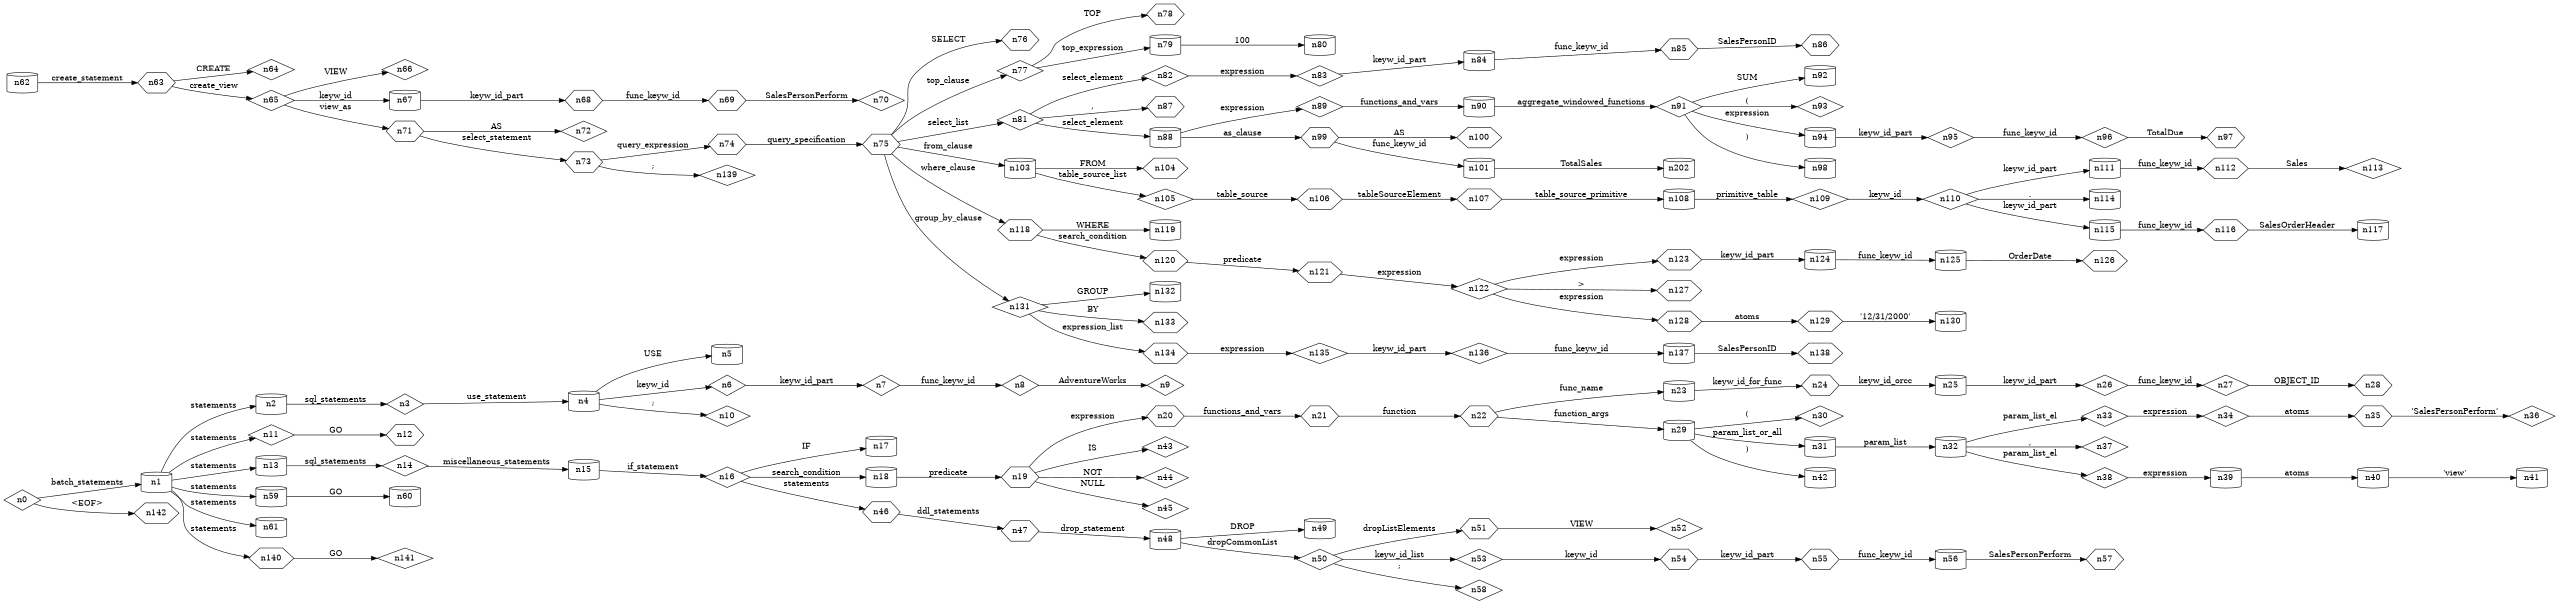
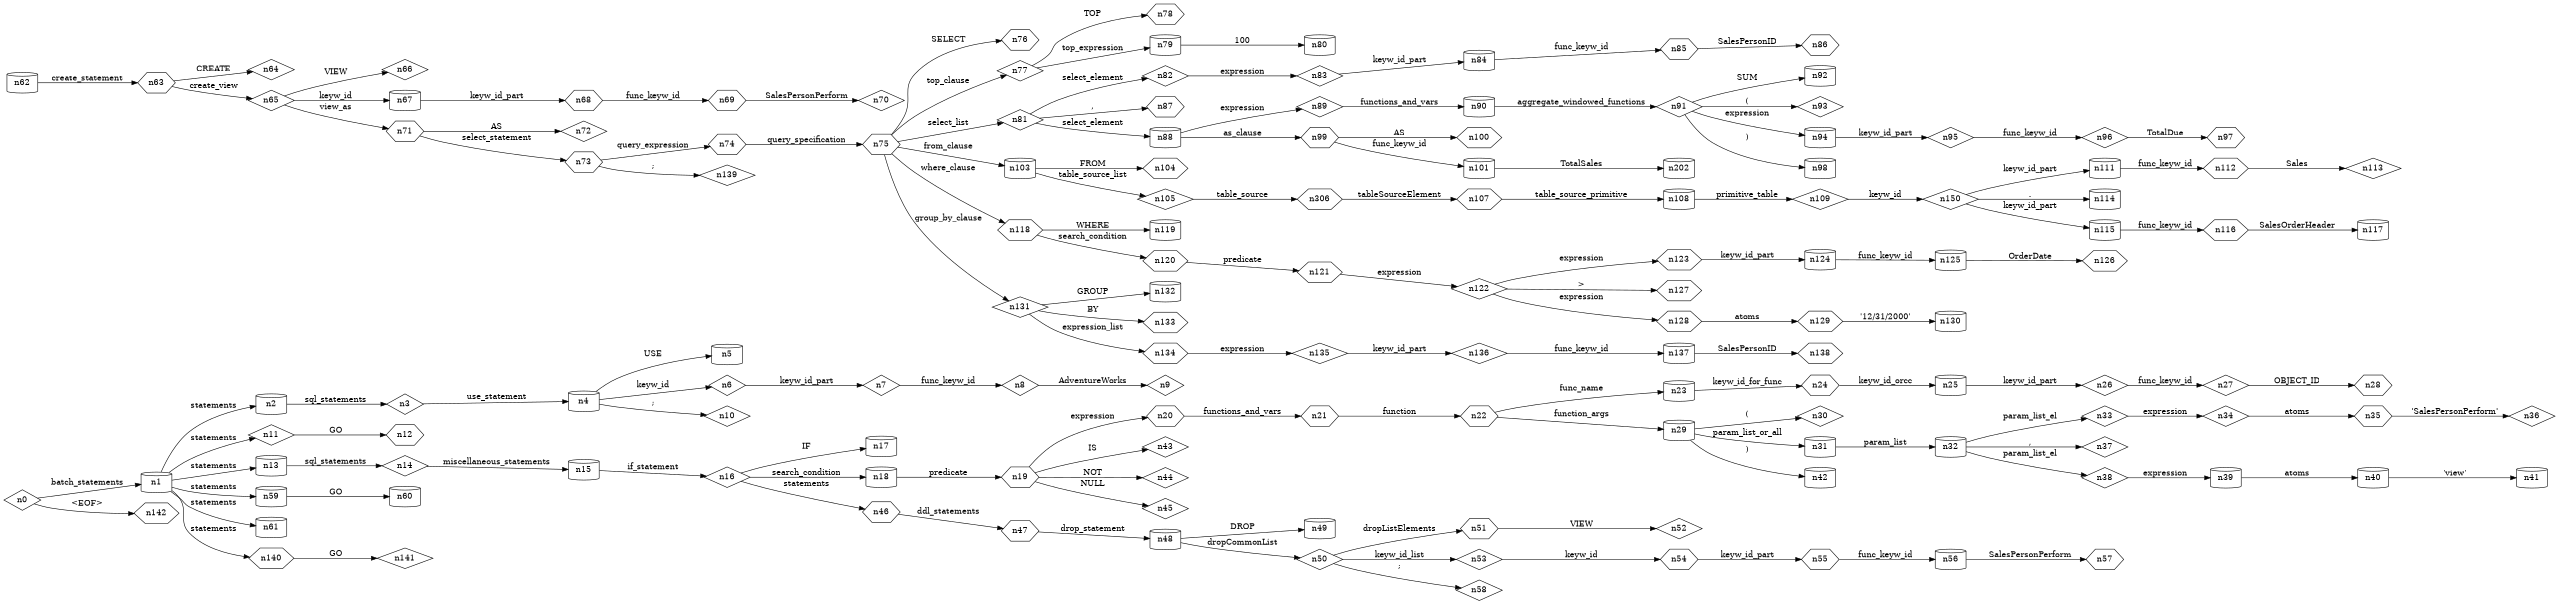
(1320, 199) -> (1320, 199)
(1951, 199) -> (1951, 199)
